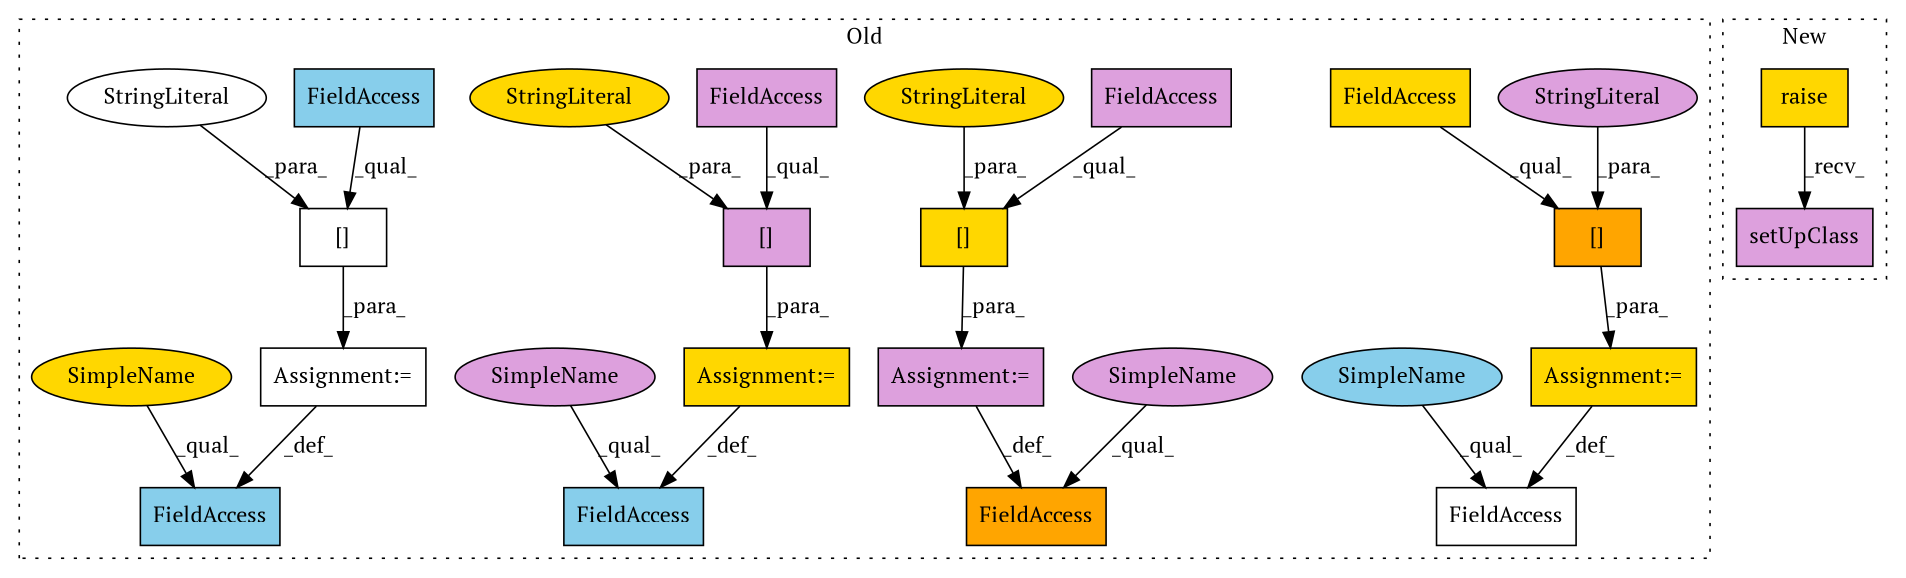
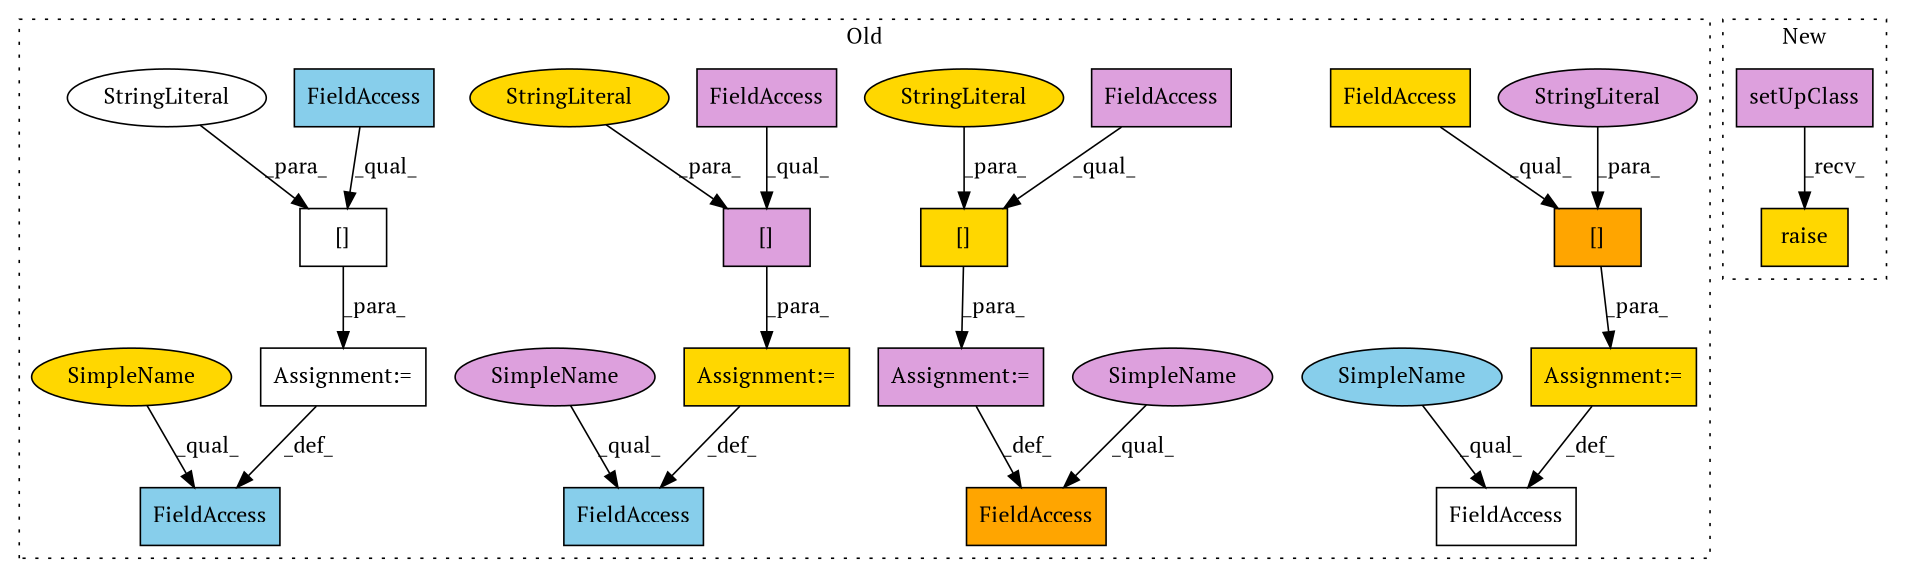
(1805, 160) -> (1805, 160)
